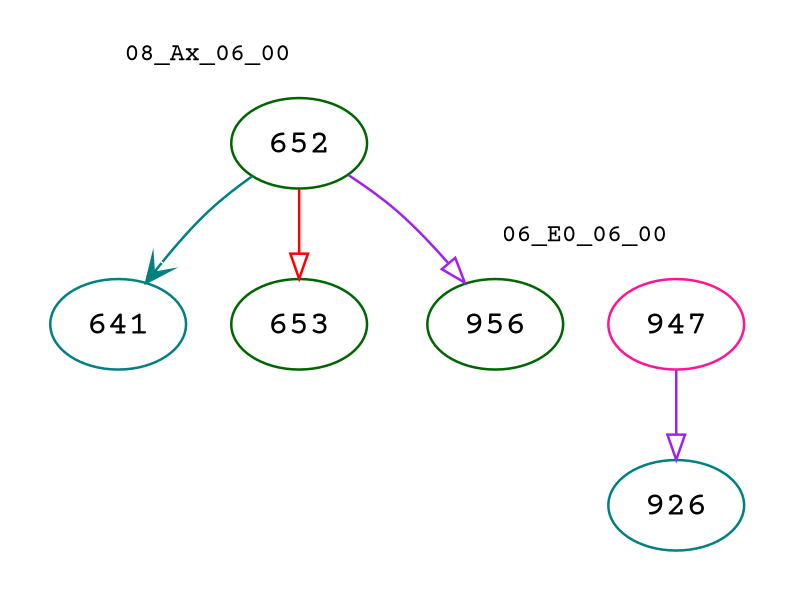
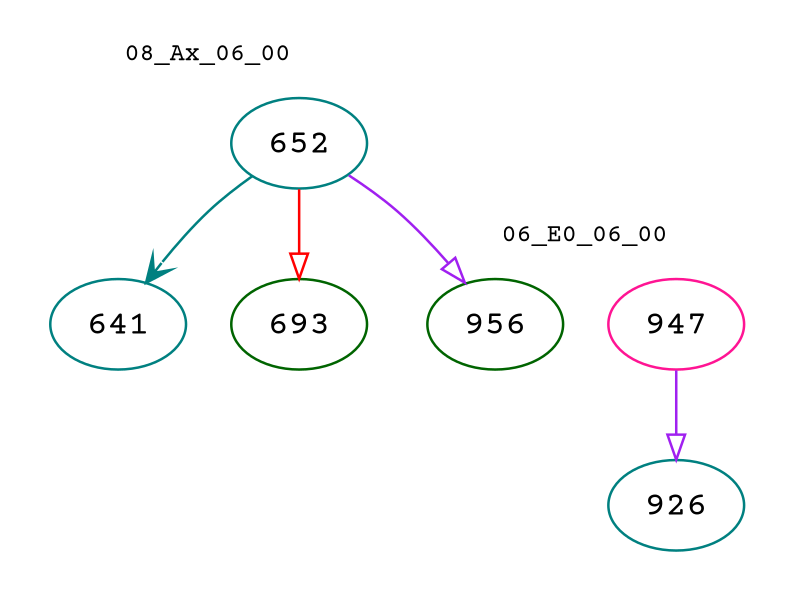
(299, 143) -> (299, 143)
(299, 324) -> (299, 324)
